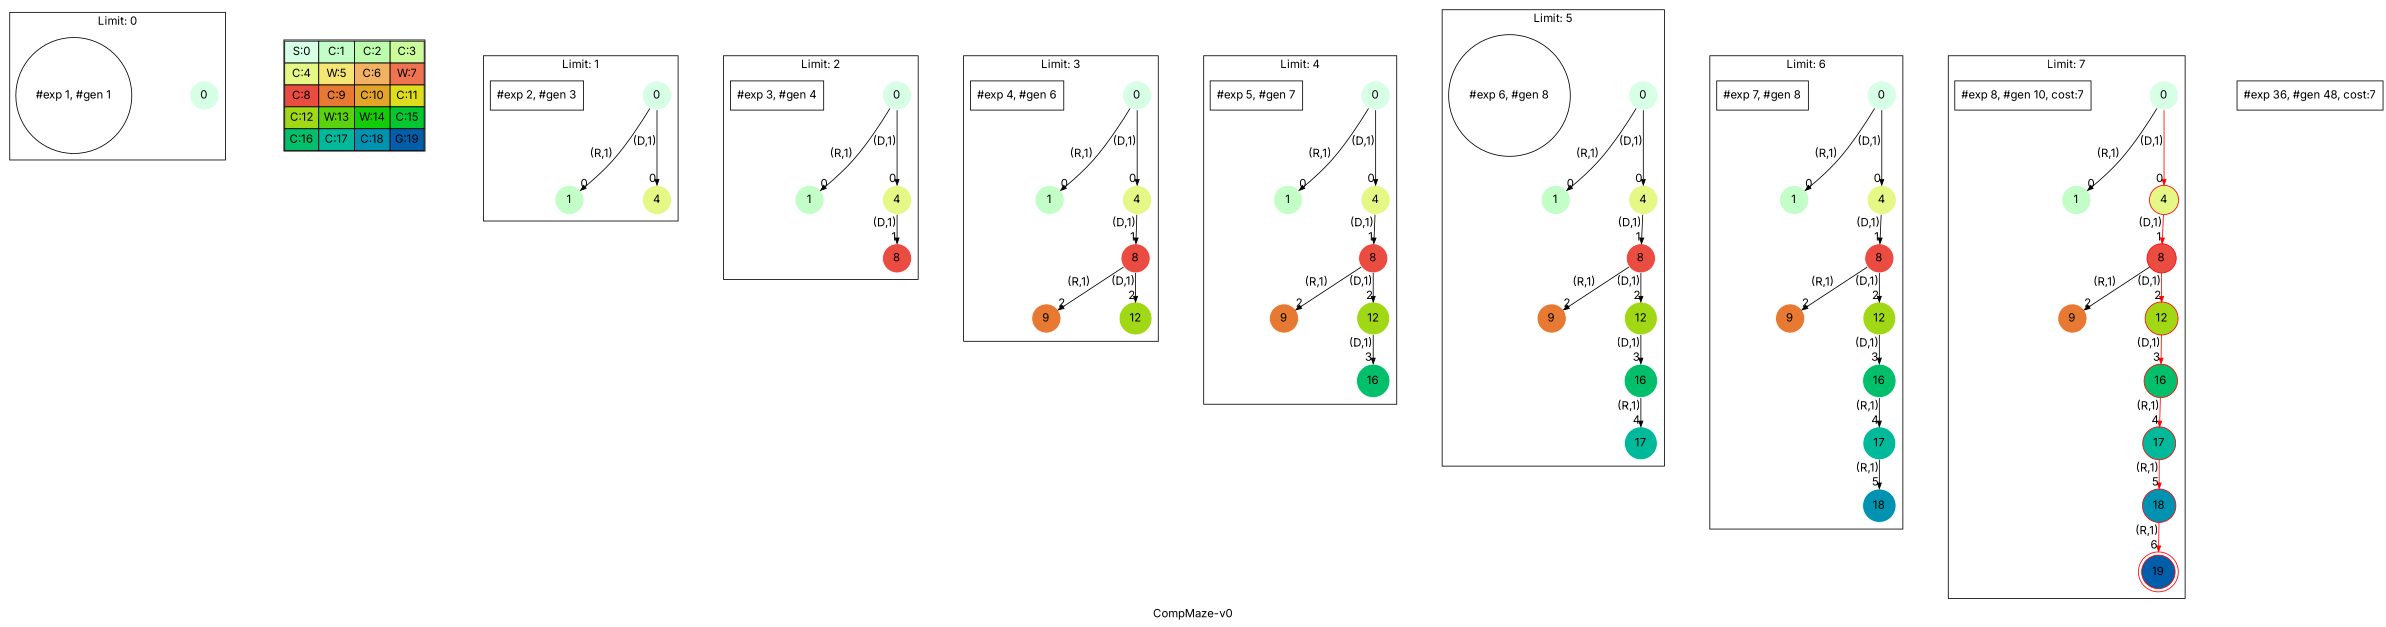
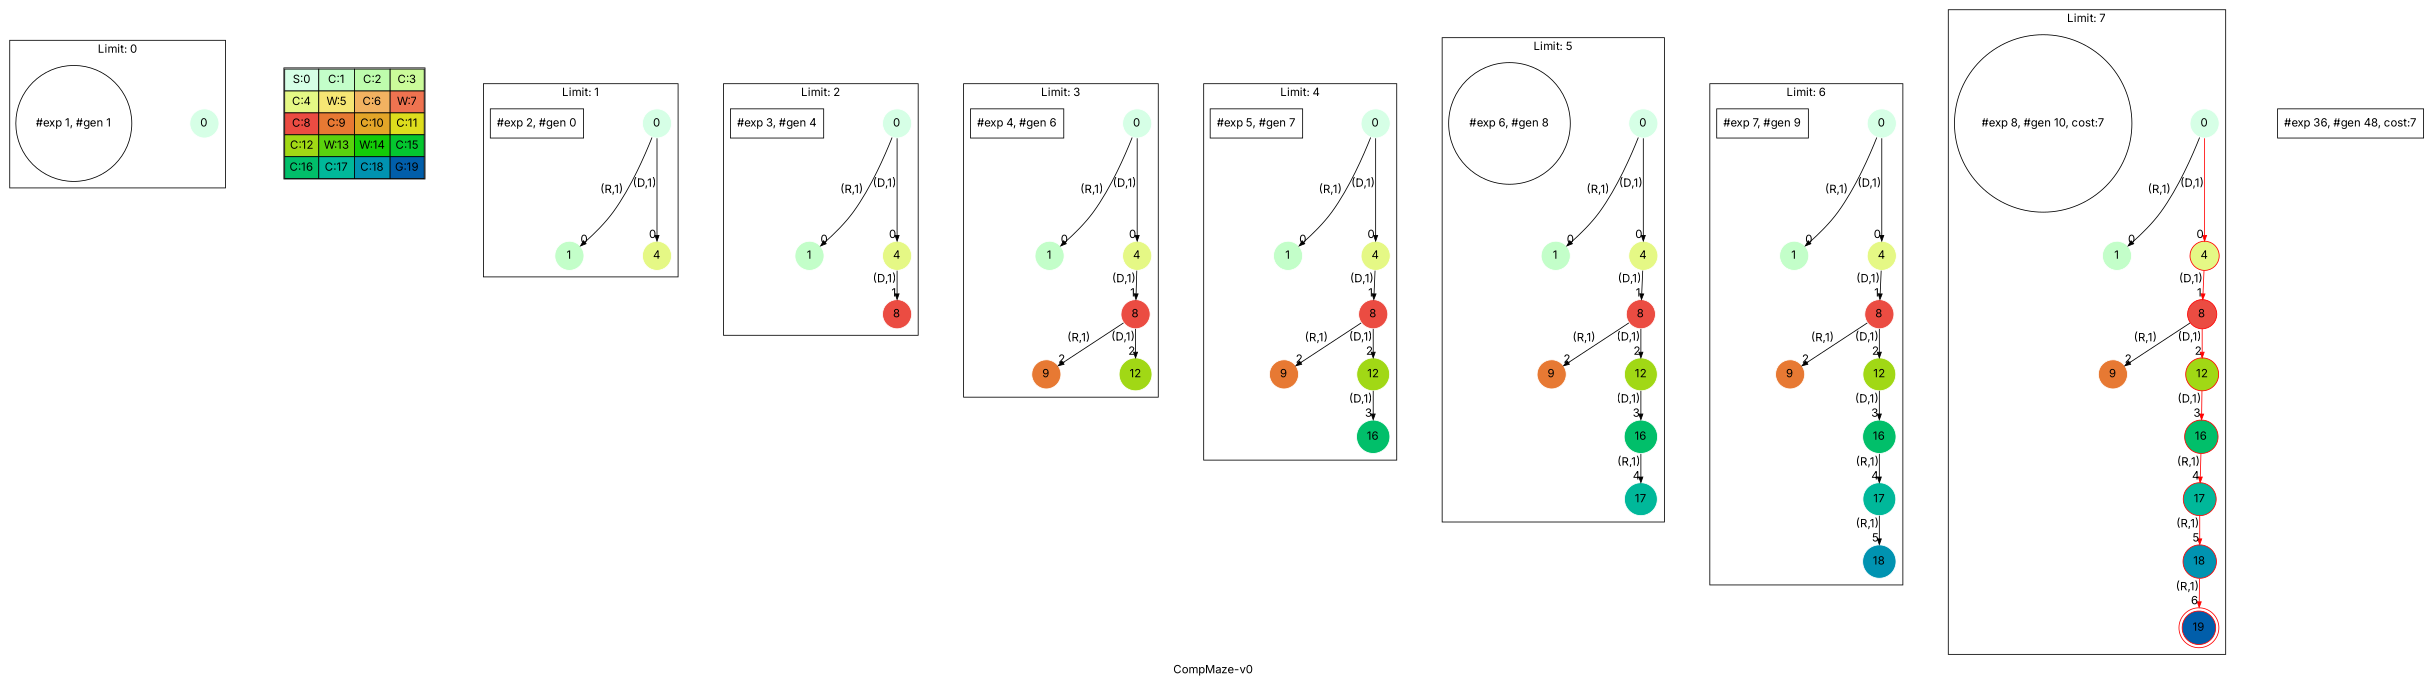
(537, 96) -> (537, 123)
(1763, 96) -> (1763, 123)
(2023, 96) -> (2043, 123)
